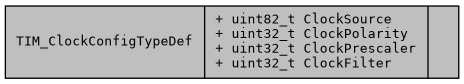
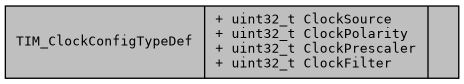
(304, 19) -> (304, 19)
